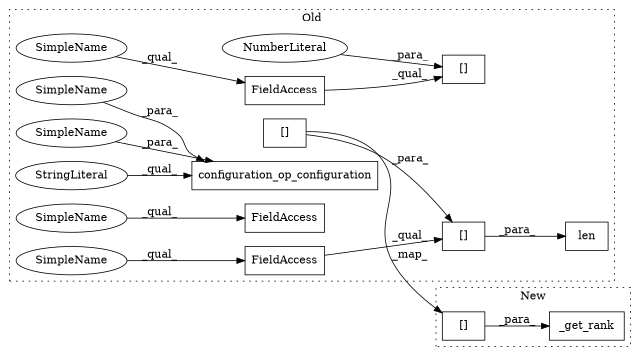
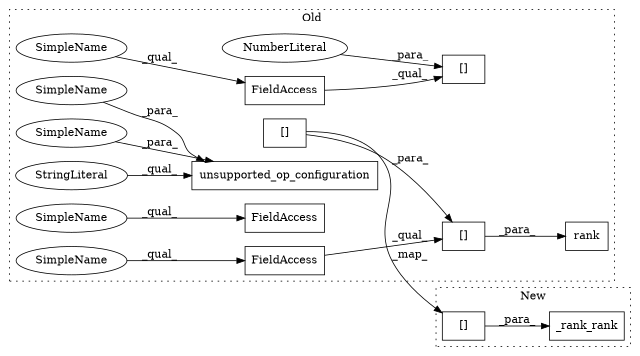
(285, 176) -> (285, 176)
(587, 236) -> (587, 236)
(587, 326) -> (587, 326)
